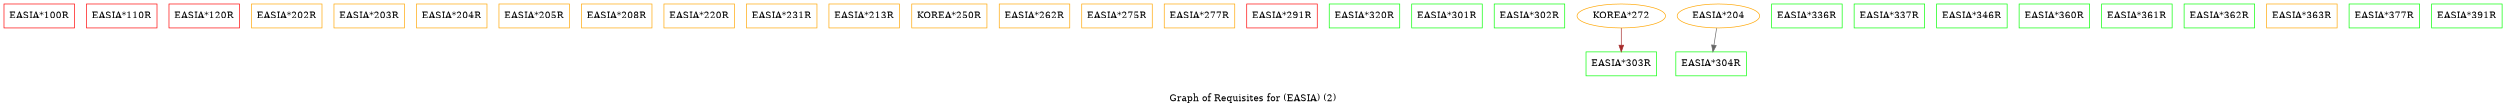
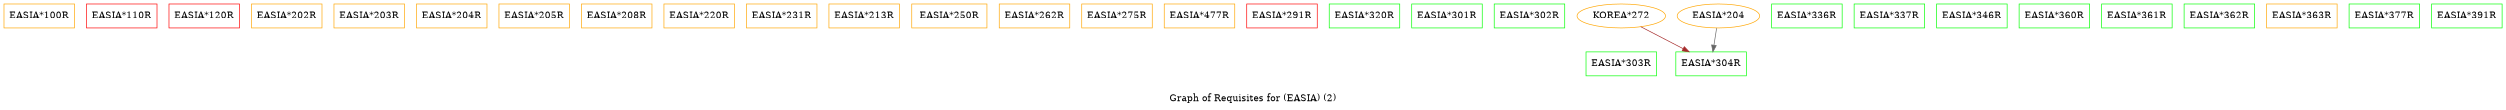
(39, 16) -> (39, 16)
(949, 16) -> (949, 16)
(1199, 16) -> (1199, 16)
(1621, 37) -> (1662, 38)
